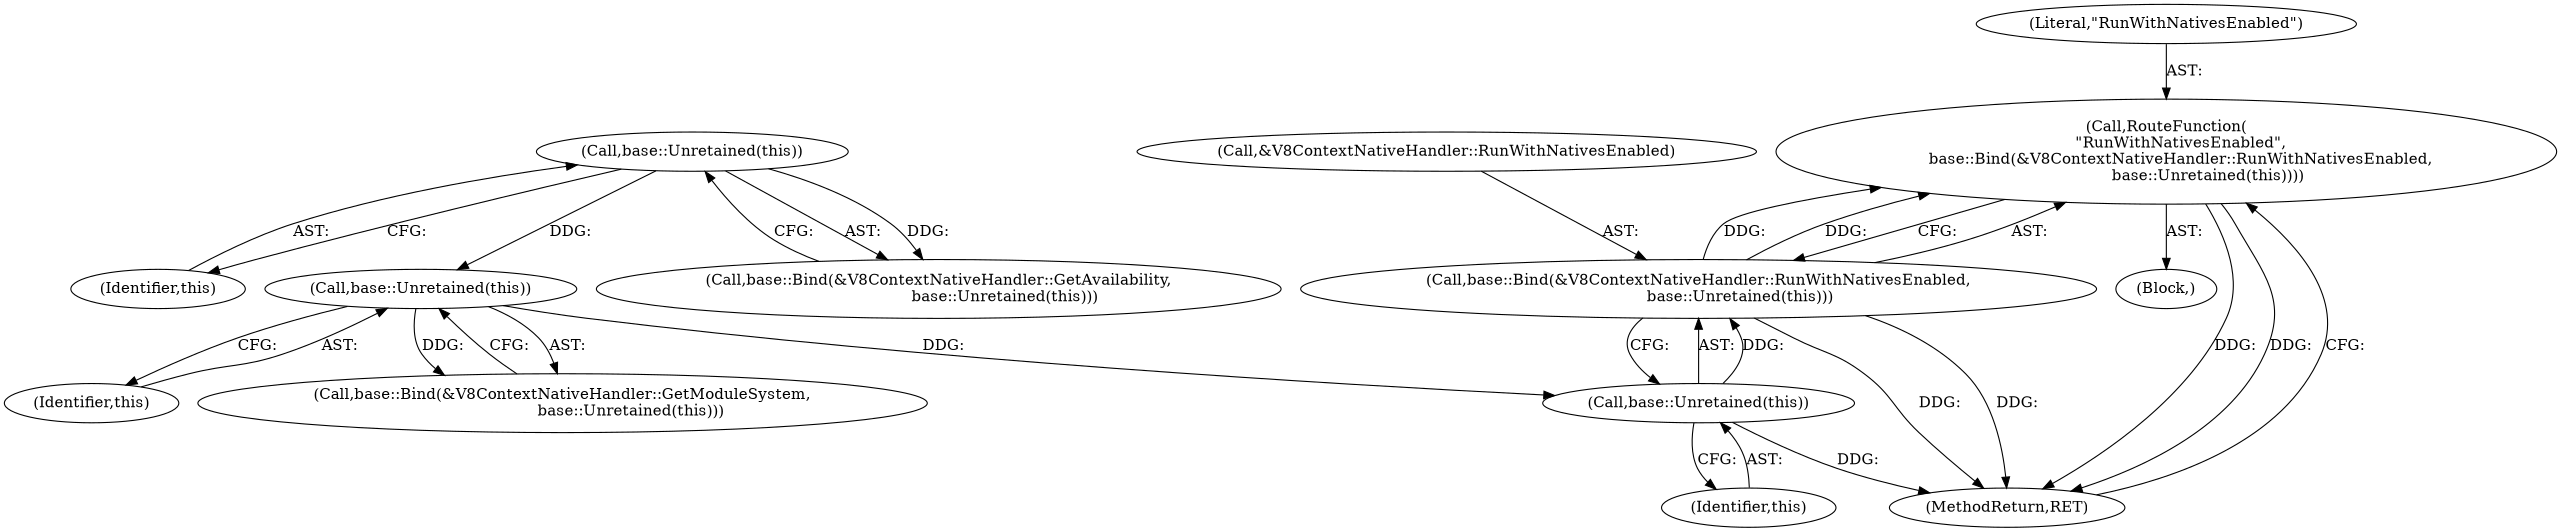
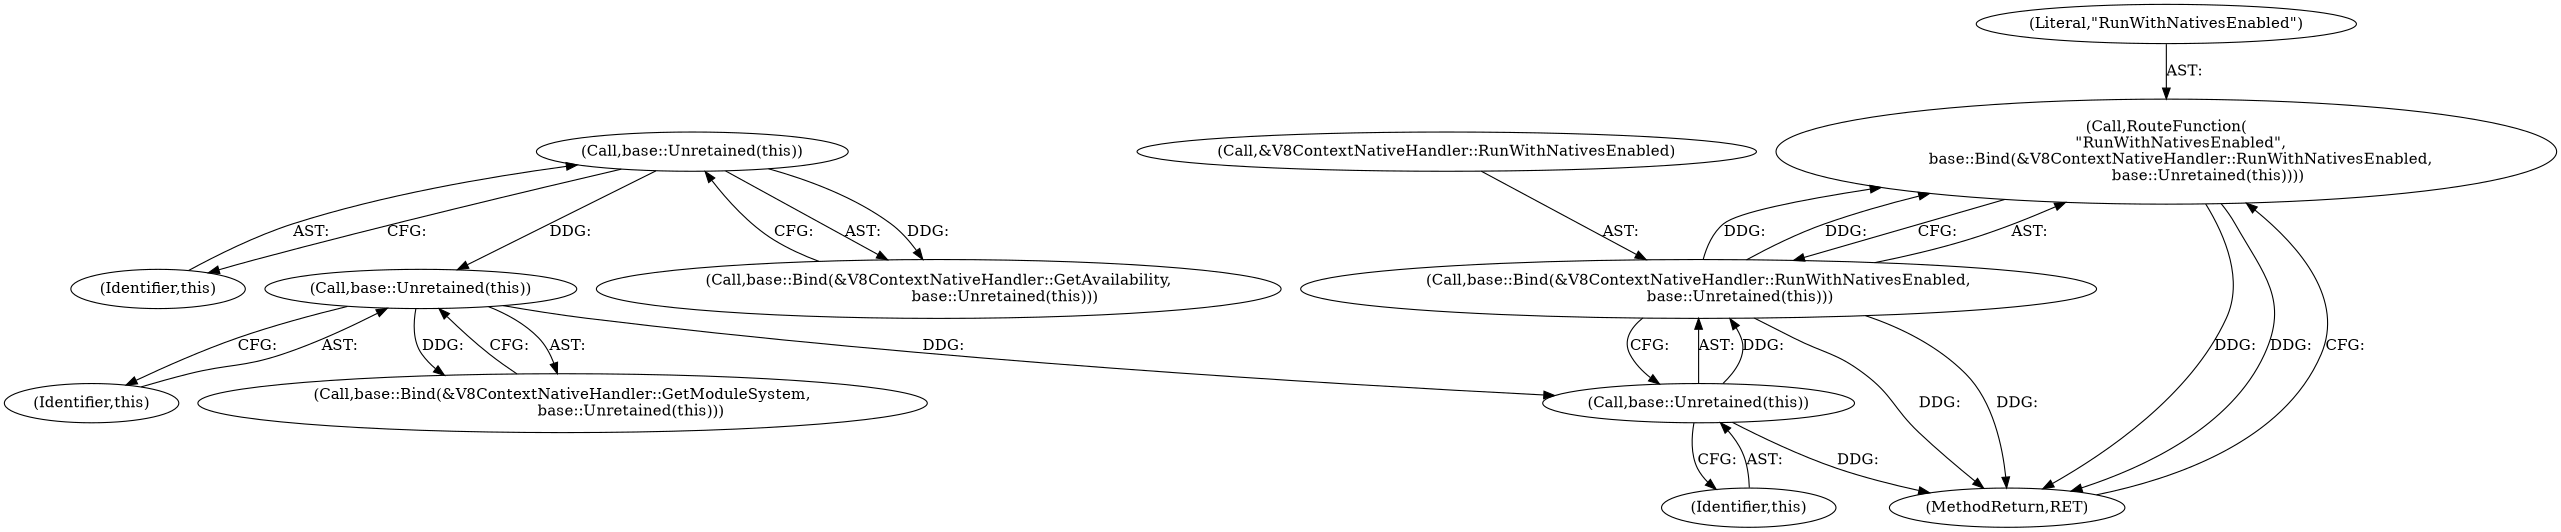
(2166, 289) -> none
